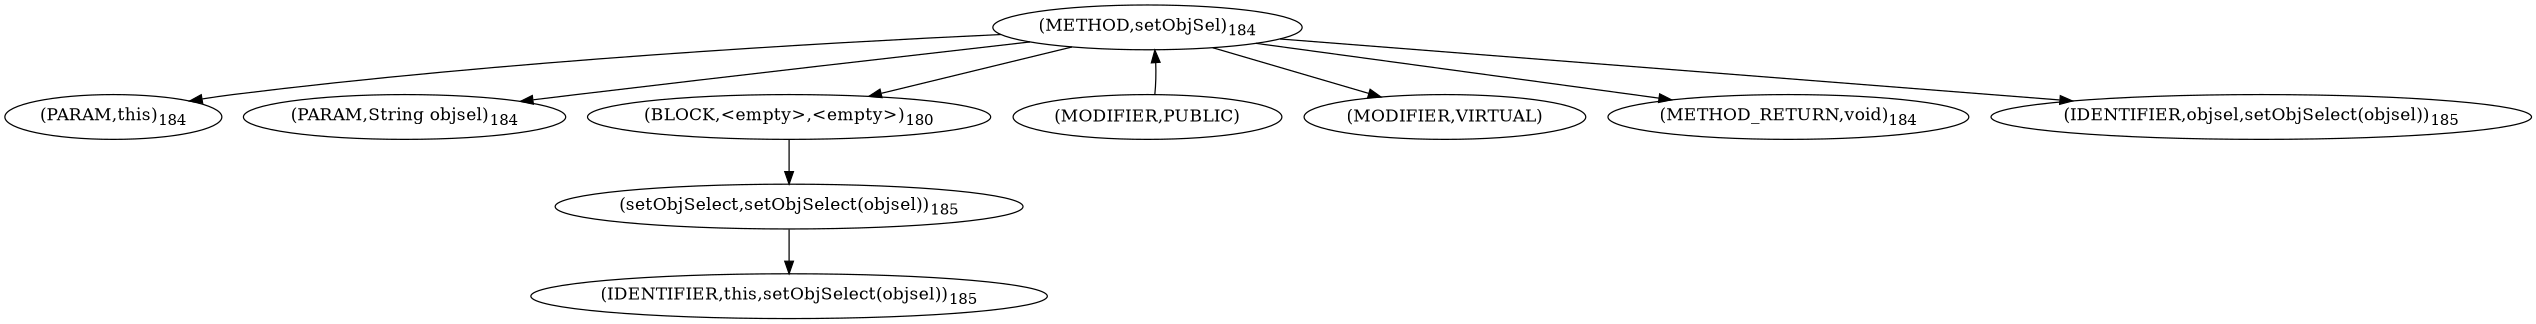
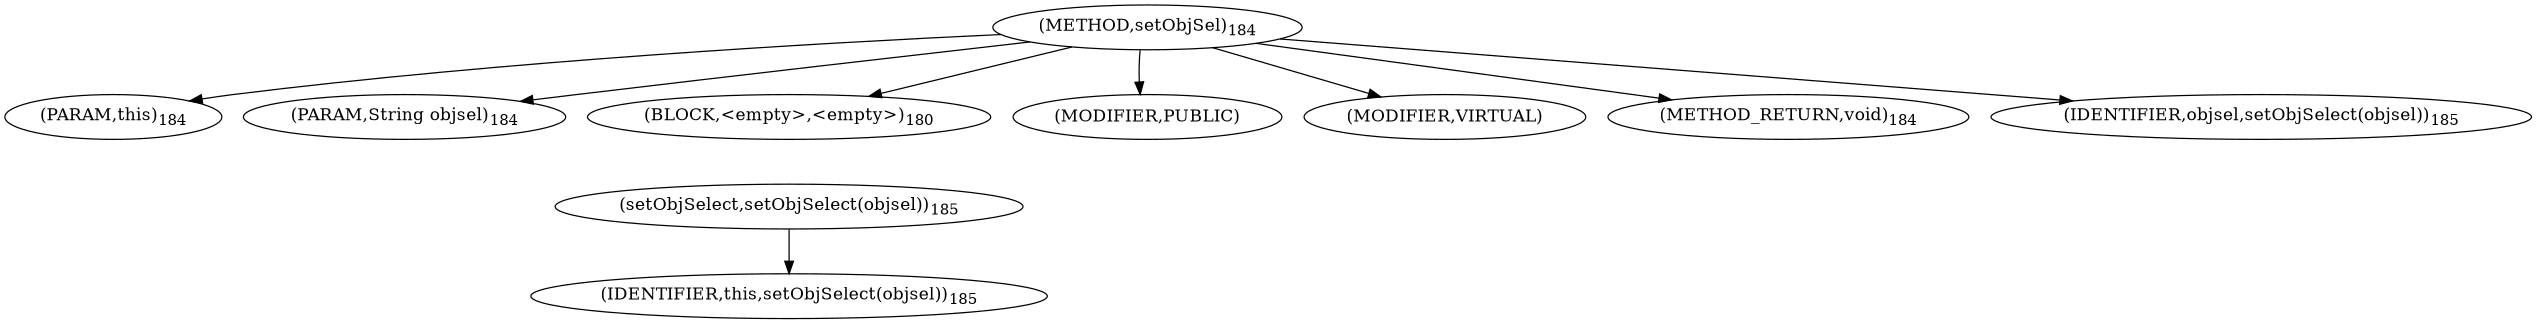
(1156, 79) -> (1139, 66)
(789, 156) -> none
